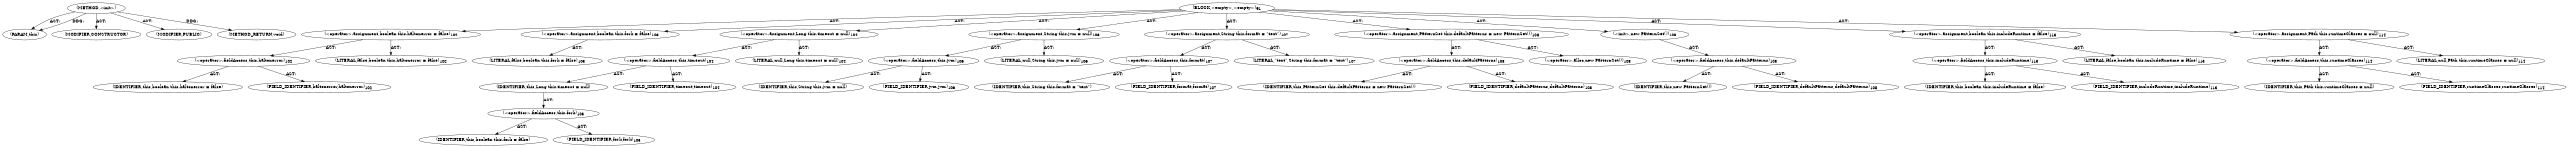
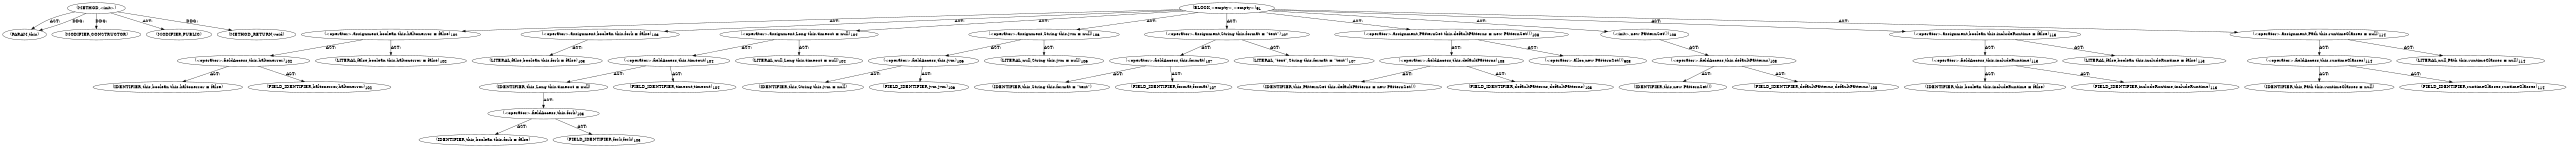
(102, 21) -> (102, 21)
(1627, 60) -> (1627, 60)
